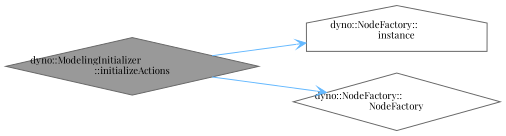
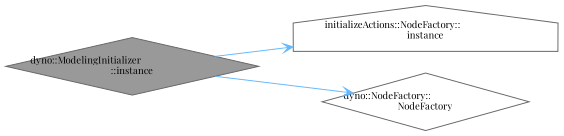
(397, 31) -> (426, 31)
(132, 66) -> (132, 66)
